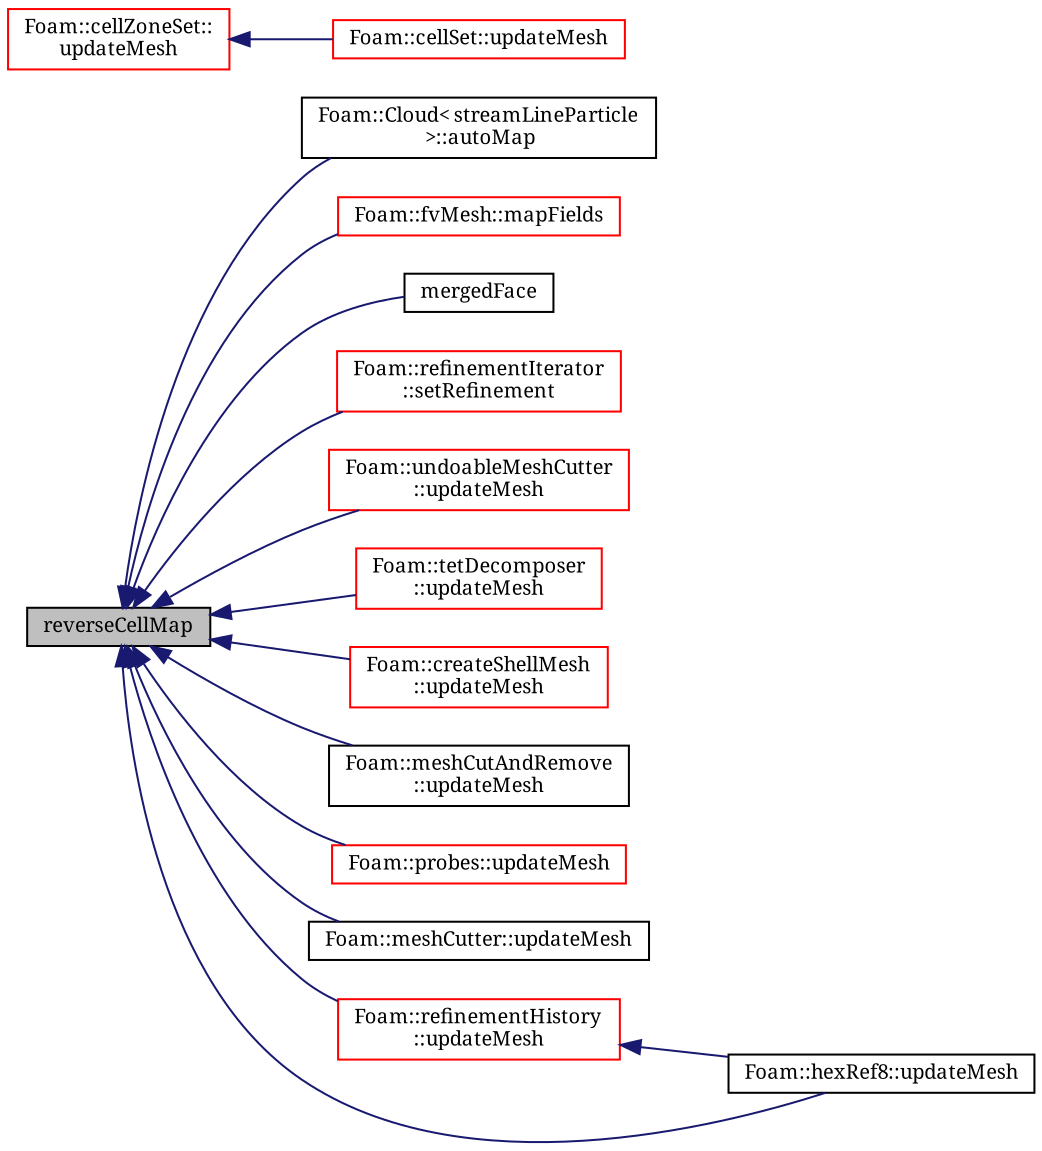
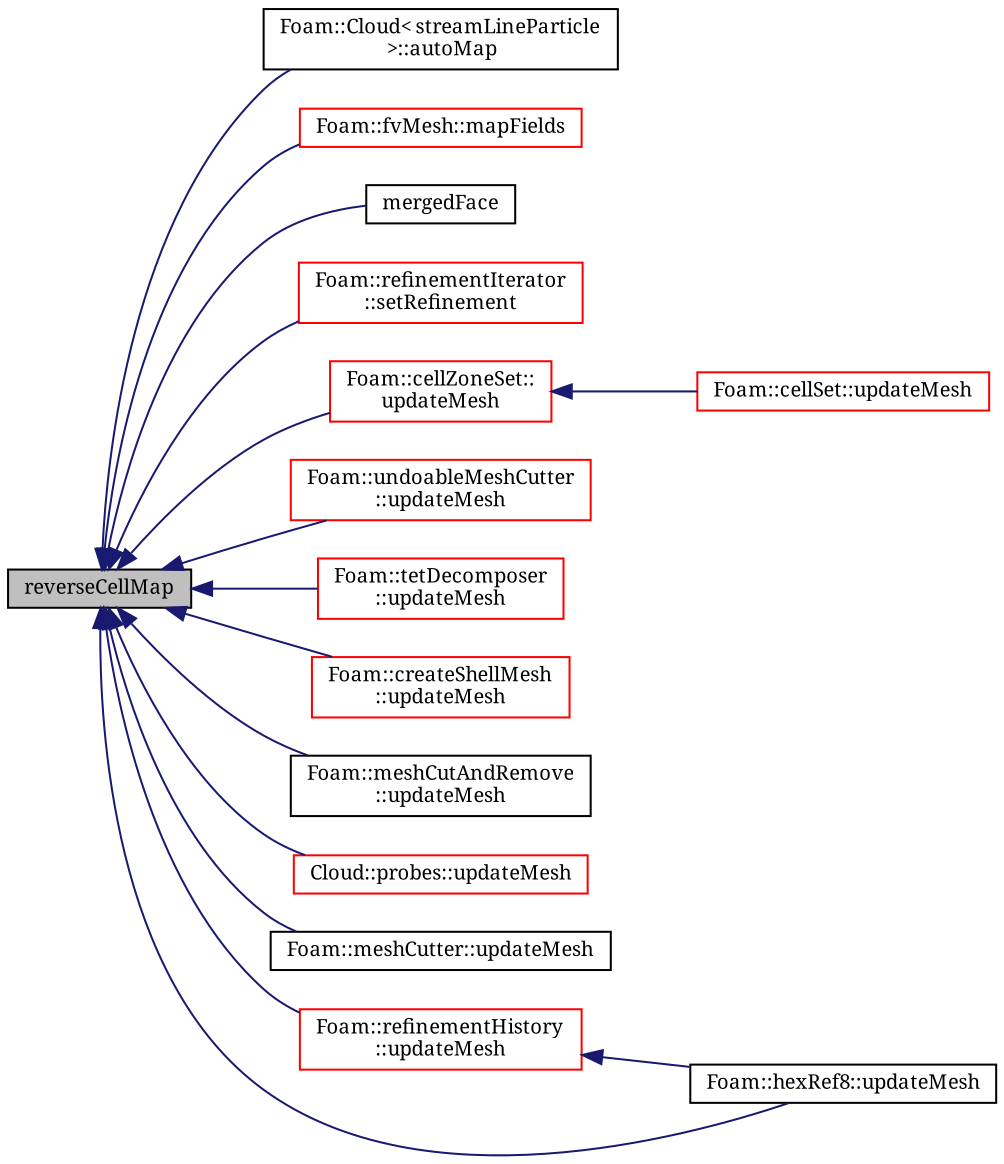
none -> (221, 468)
(479, 864) -> (441, 874)
